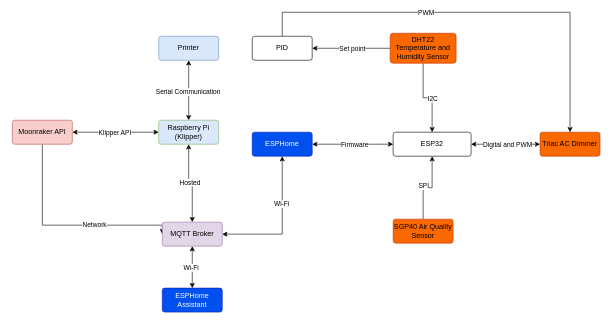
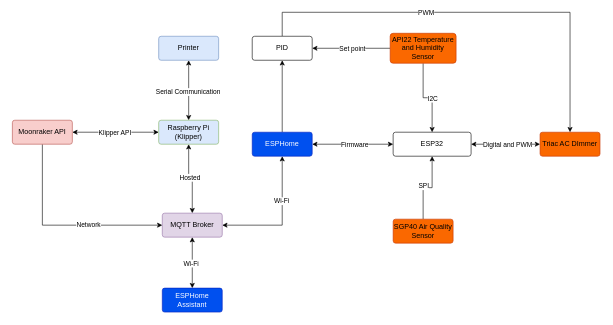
(423, 48) -> (423, 48)
none -> (282, 65)
(192, 234) -> (192, 225)
